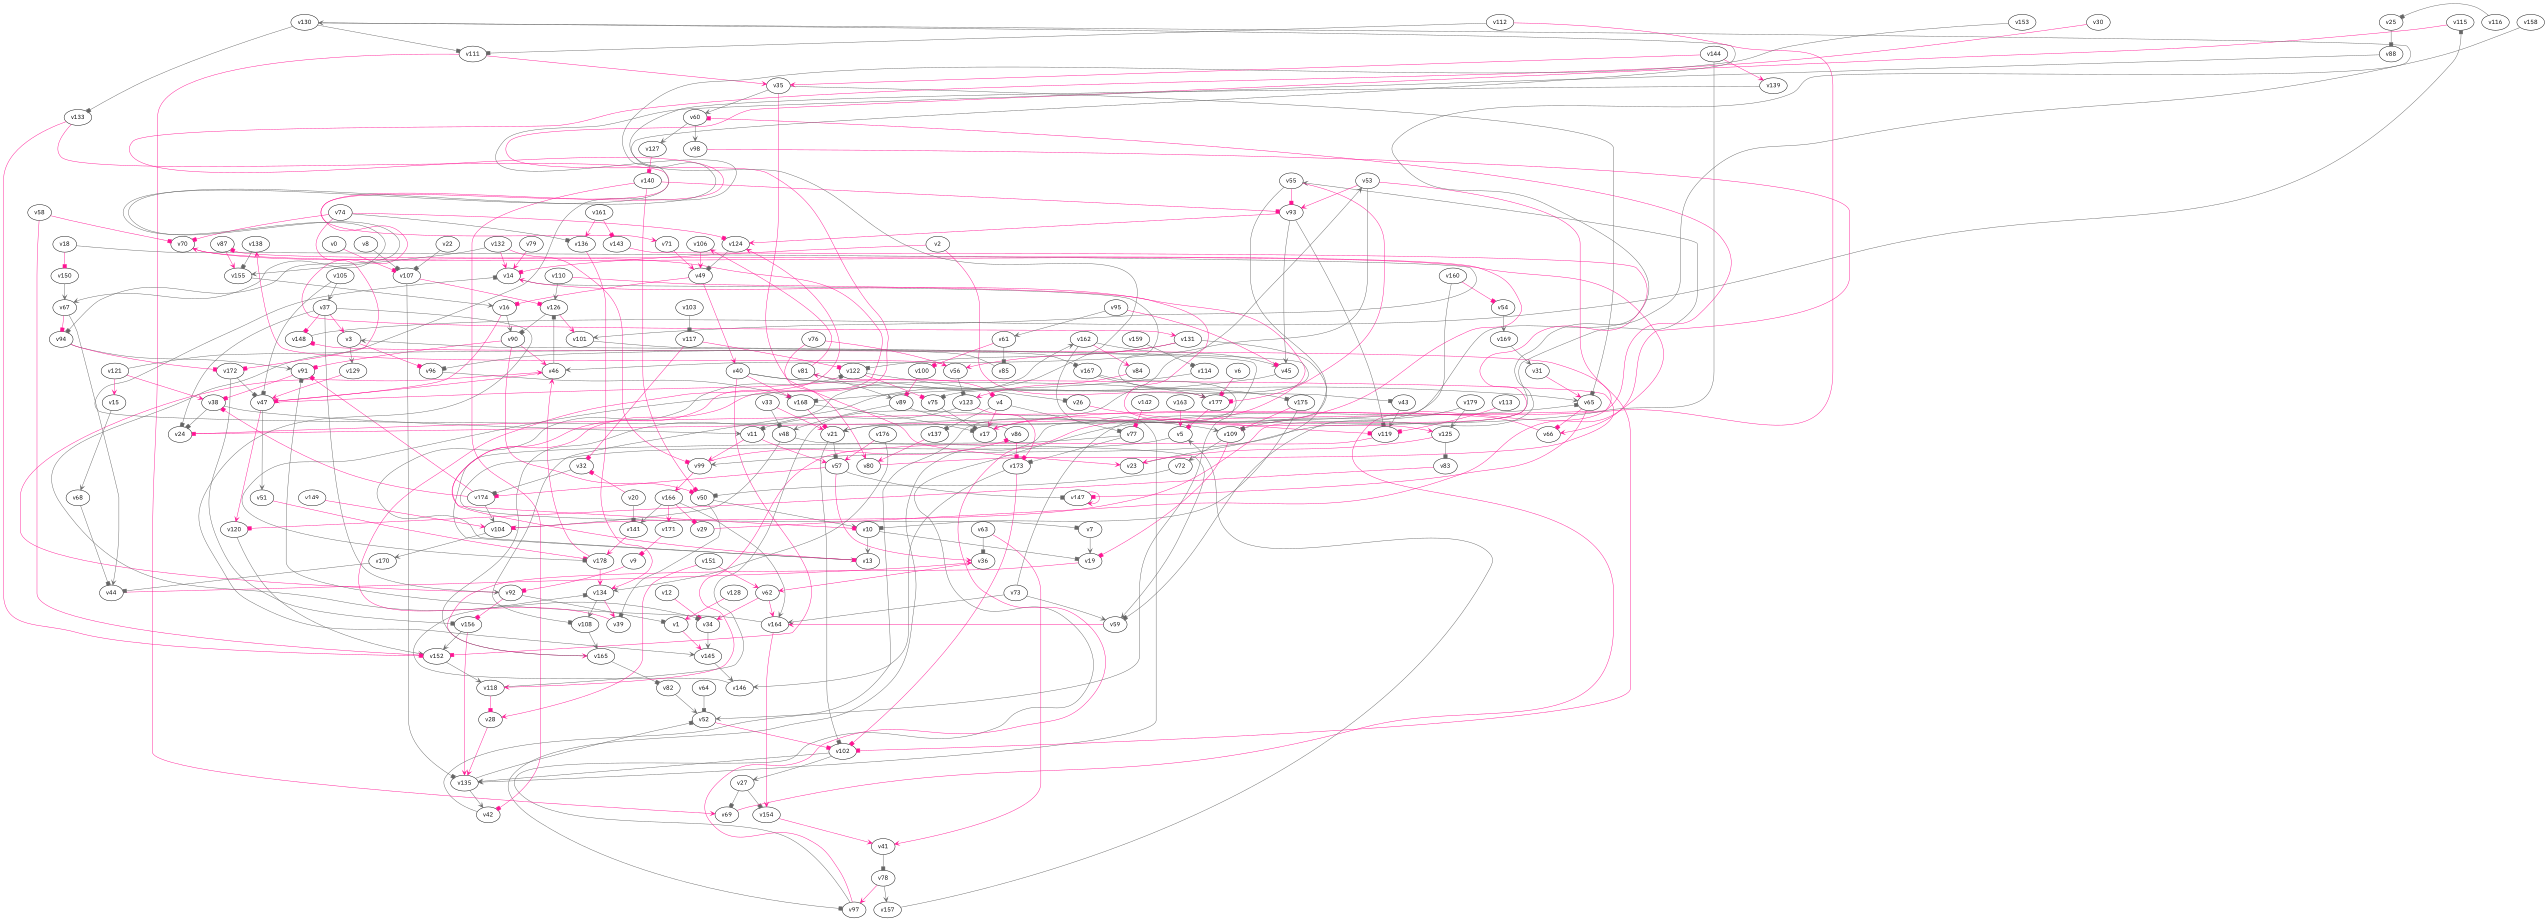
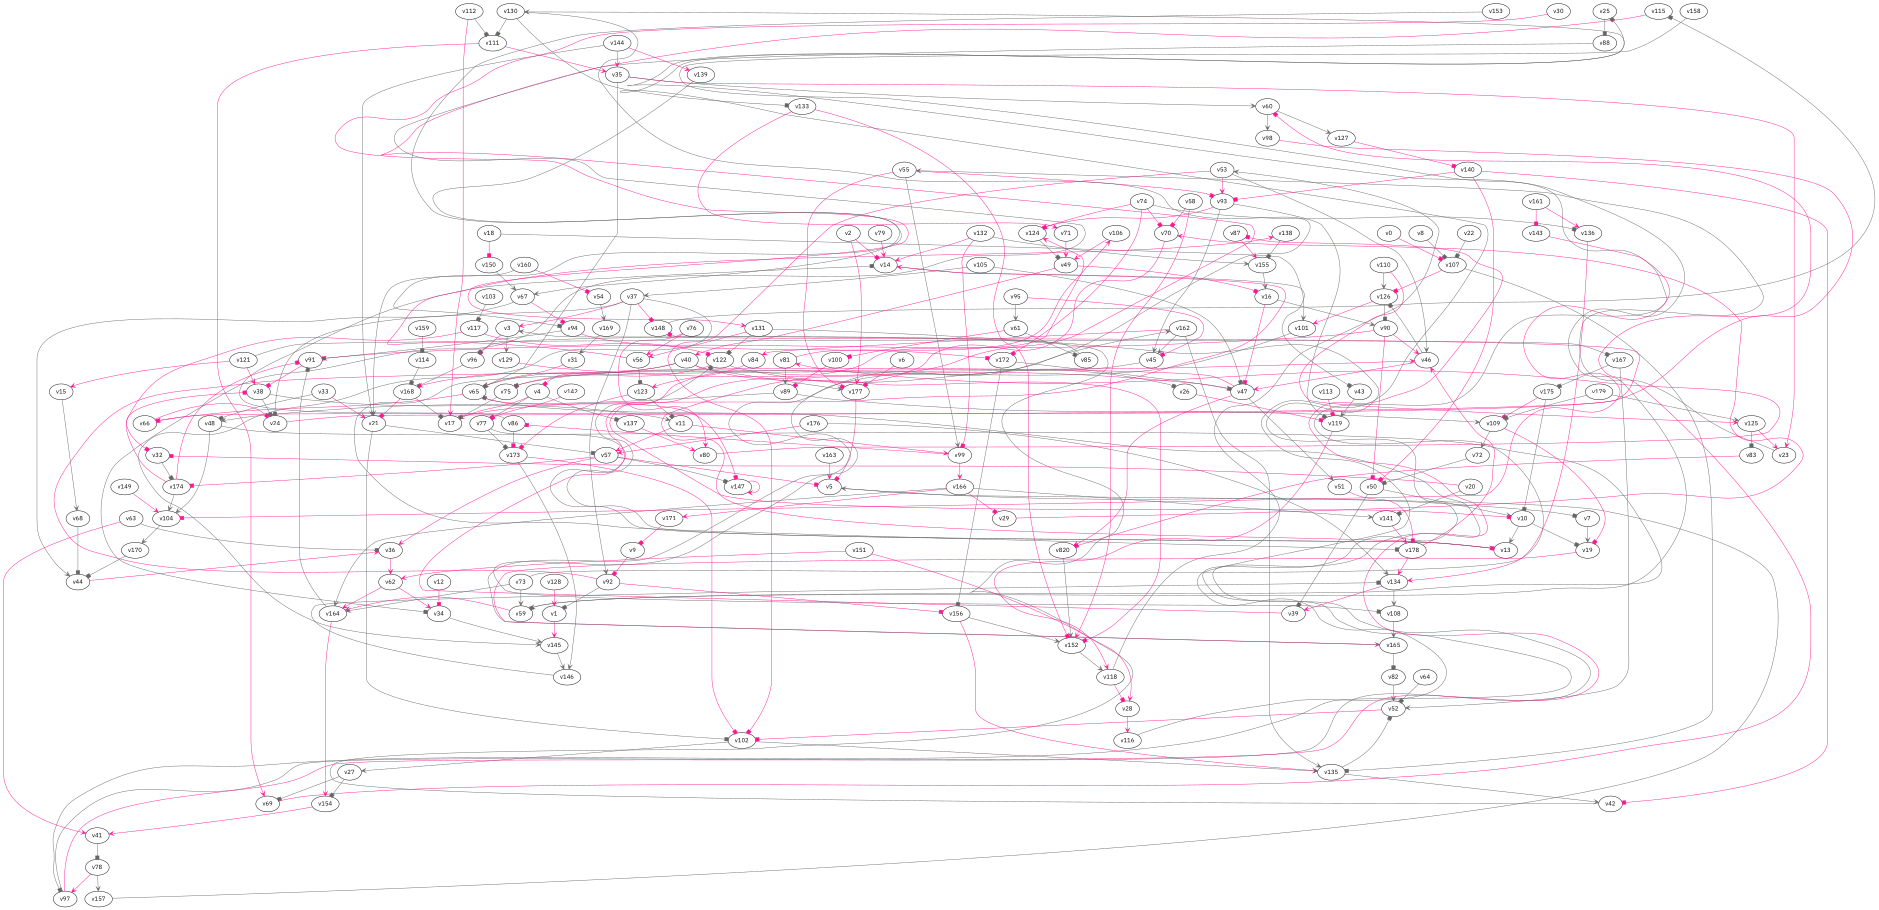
none -> (716, 471)
(234, 530) -> (1063, 550)
(478, 749) -> (1128, 725)
